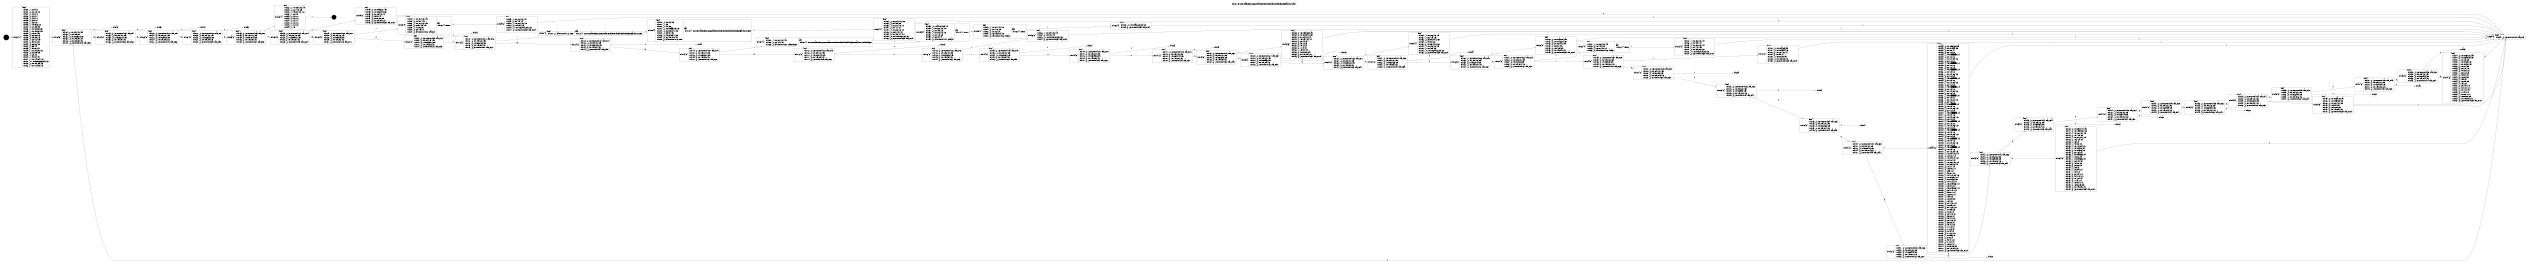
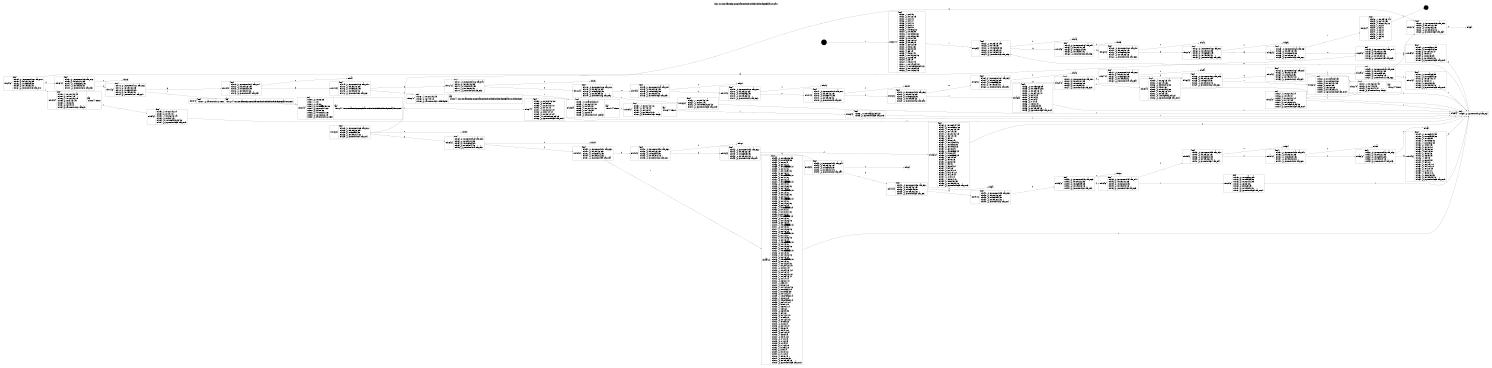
(311, 37) -> (700, 75)
(1652, 47) -> (1333, 97)
(1694, 82) -> (868, 14)
